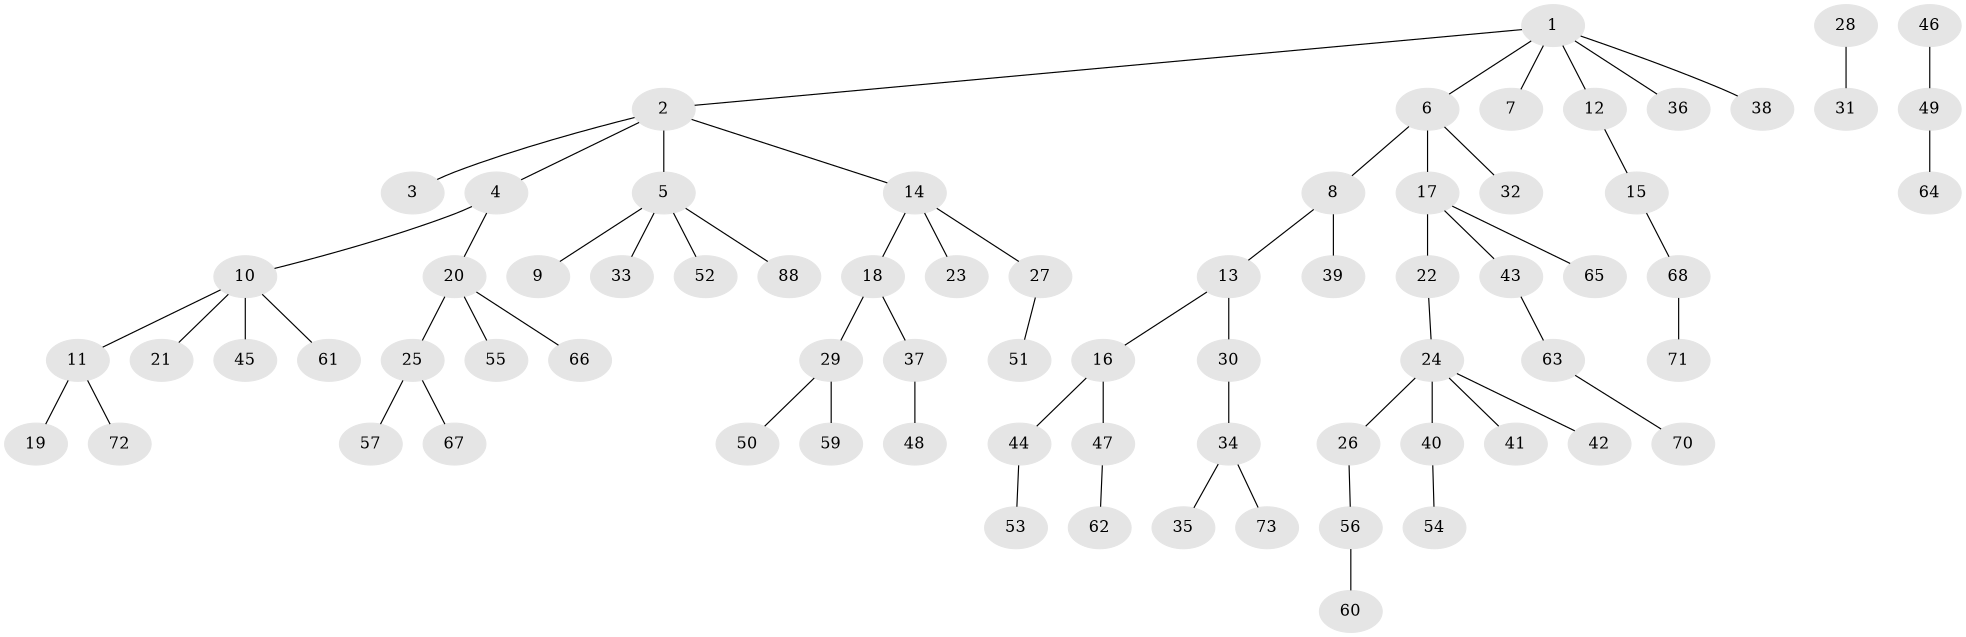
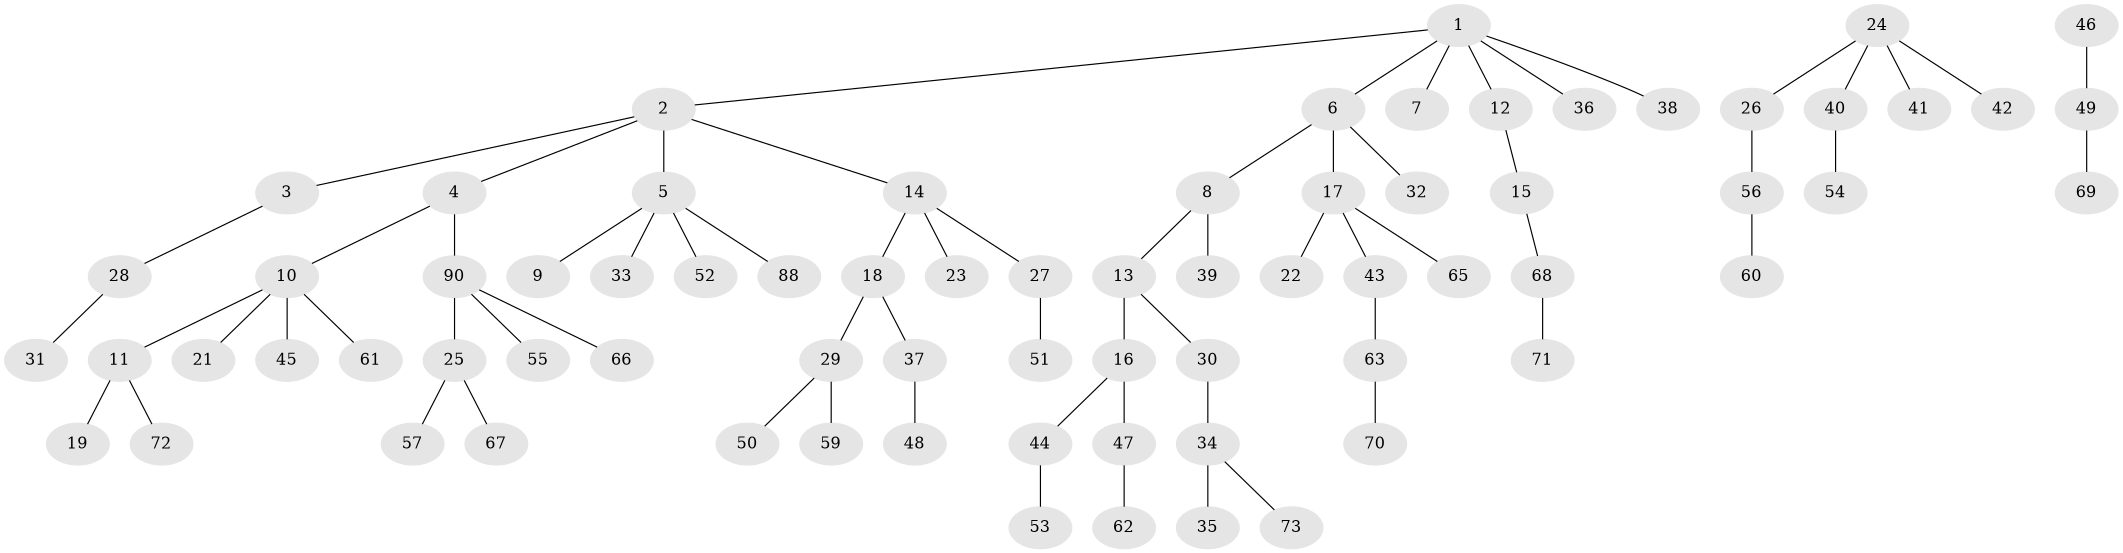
(1930, 193) -> (2087, 193)
none -> (203, 235)
(455, 277) -> (455, 277)
(1430, 319) -> none
